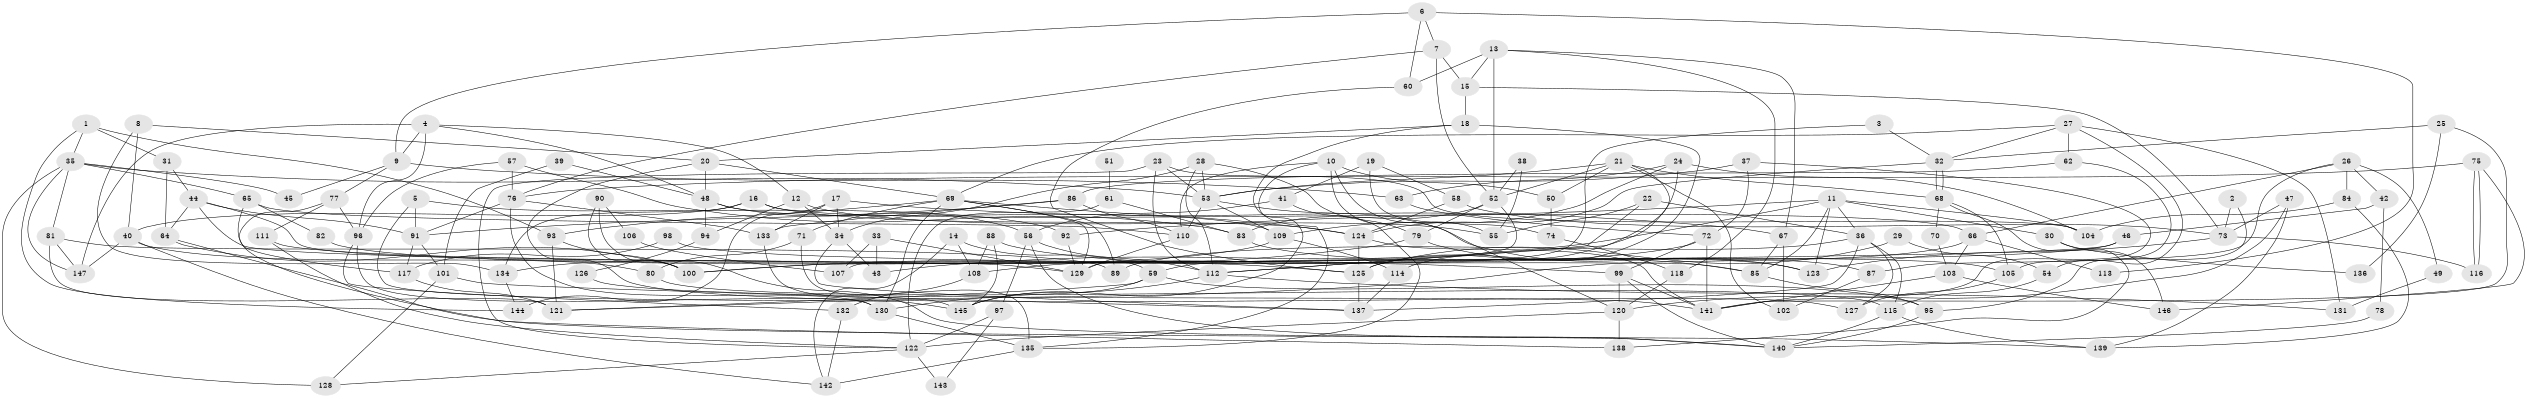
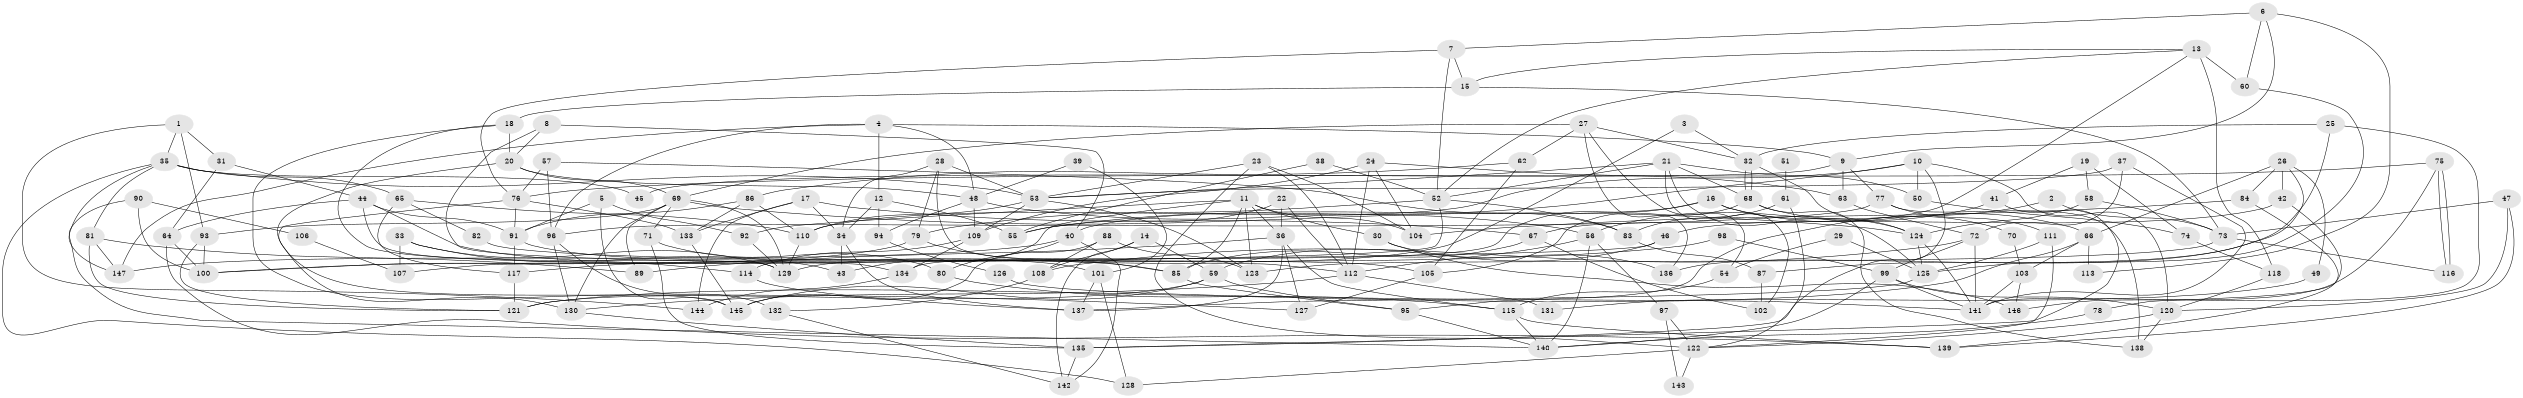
(2255, 163) -> (1614, 206)
